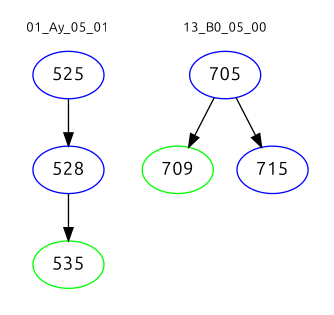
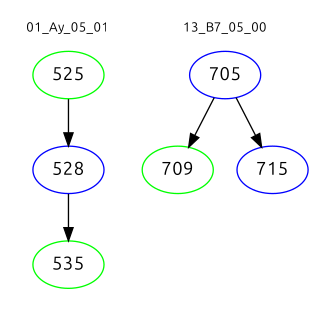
(225, 28) -> (225, 28)
(68, 75) -> (68, 75)
